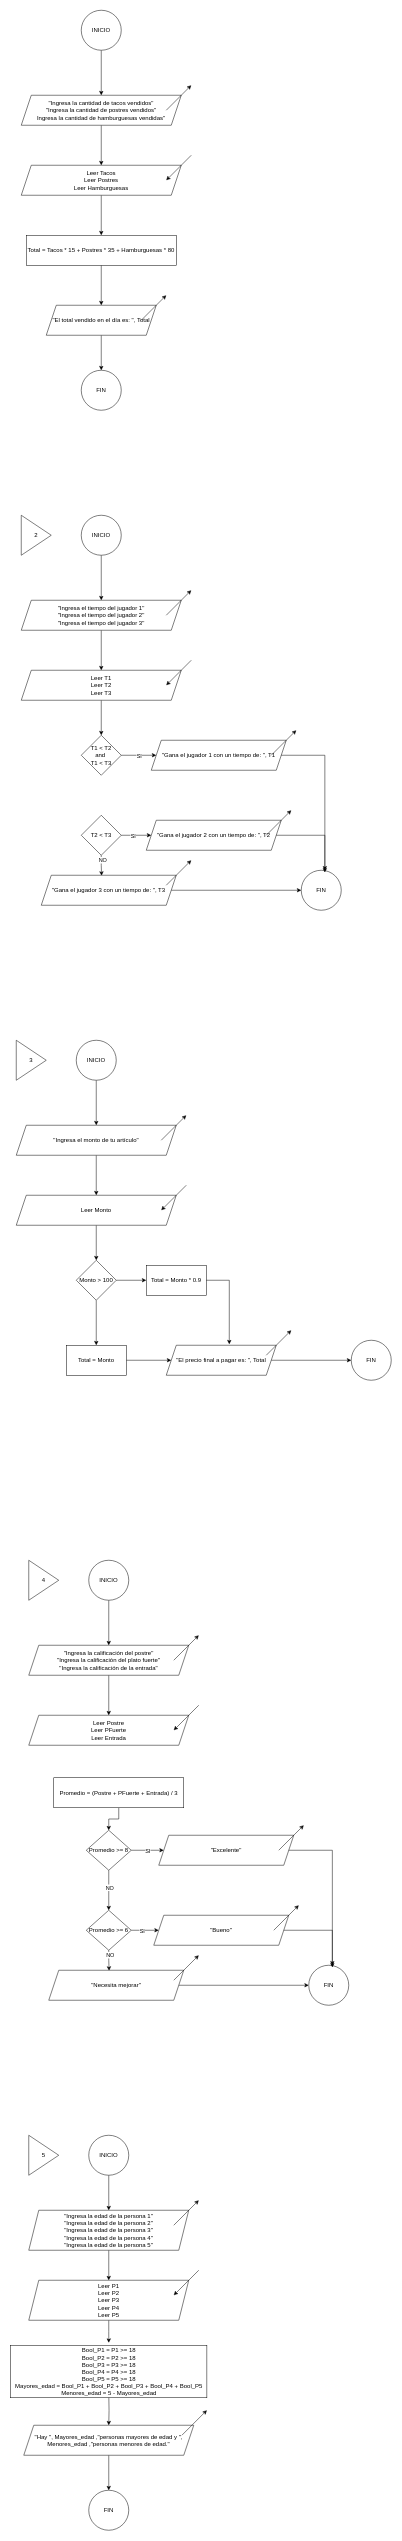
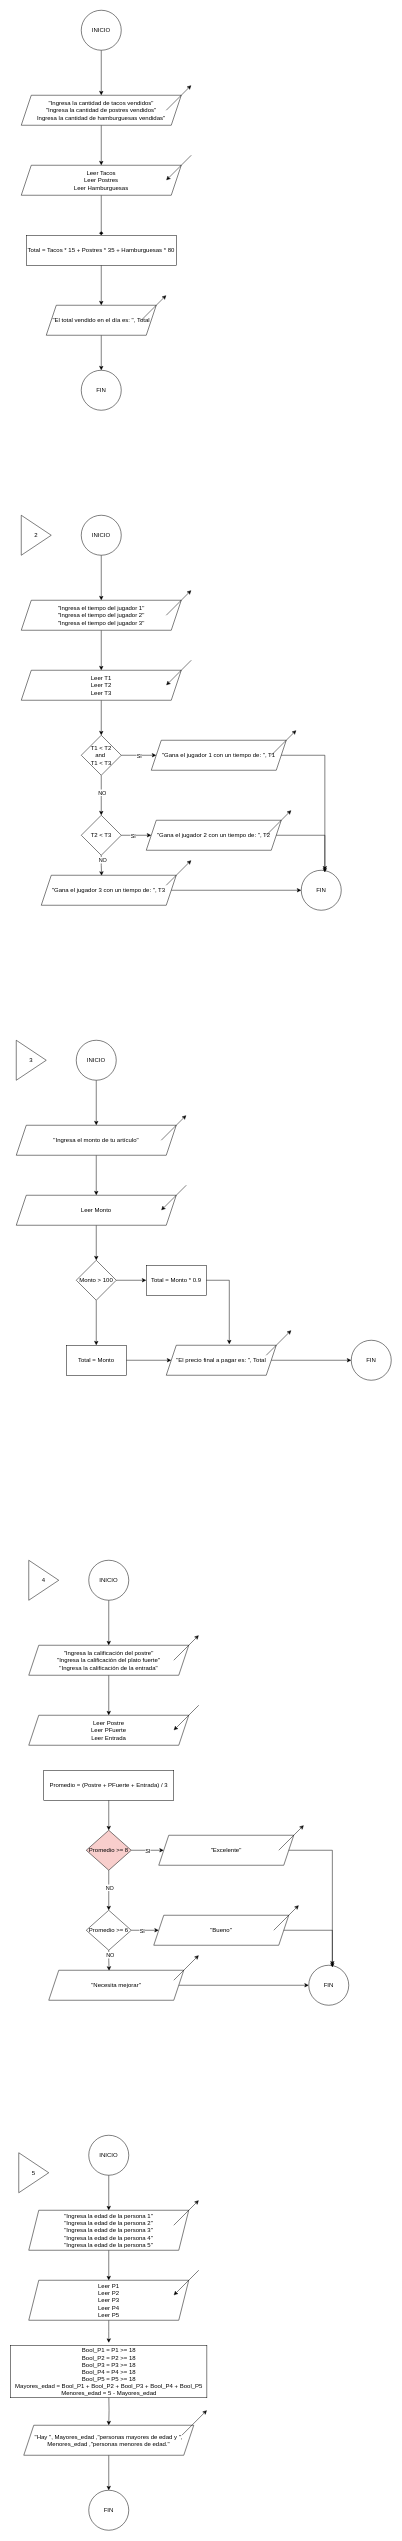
(101, 230) -> (101, 230)
none -> (101, 792)
(119, 1793) -> (109, 1785)
(109, 1850) -> (109, 1850)
(44, 2155) -> (34, 2173)
